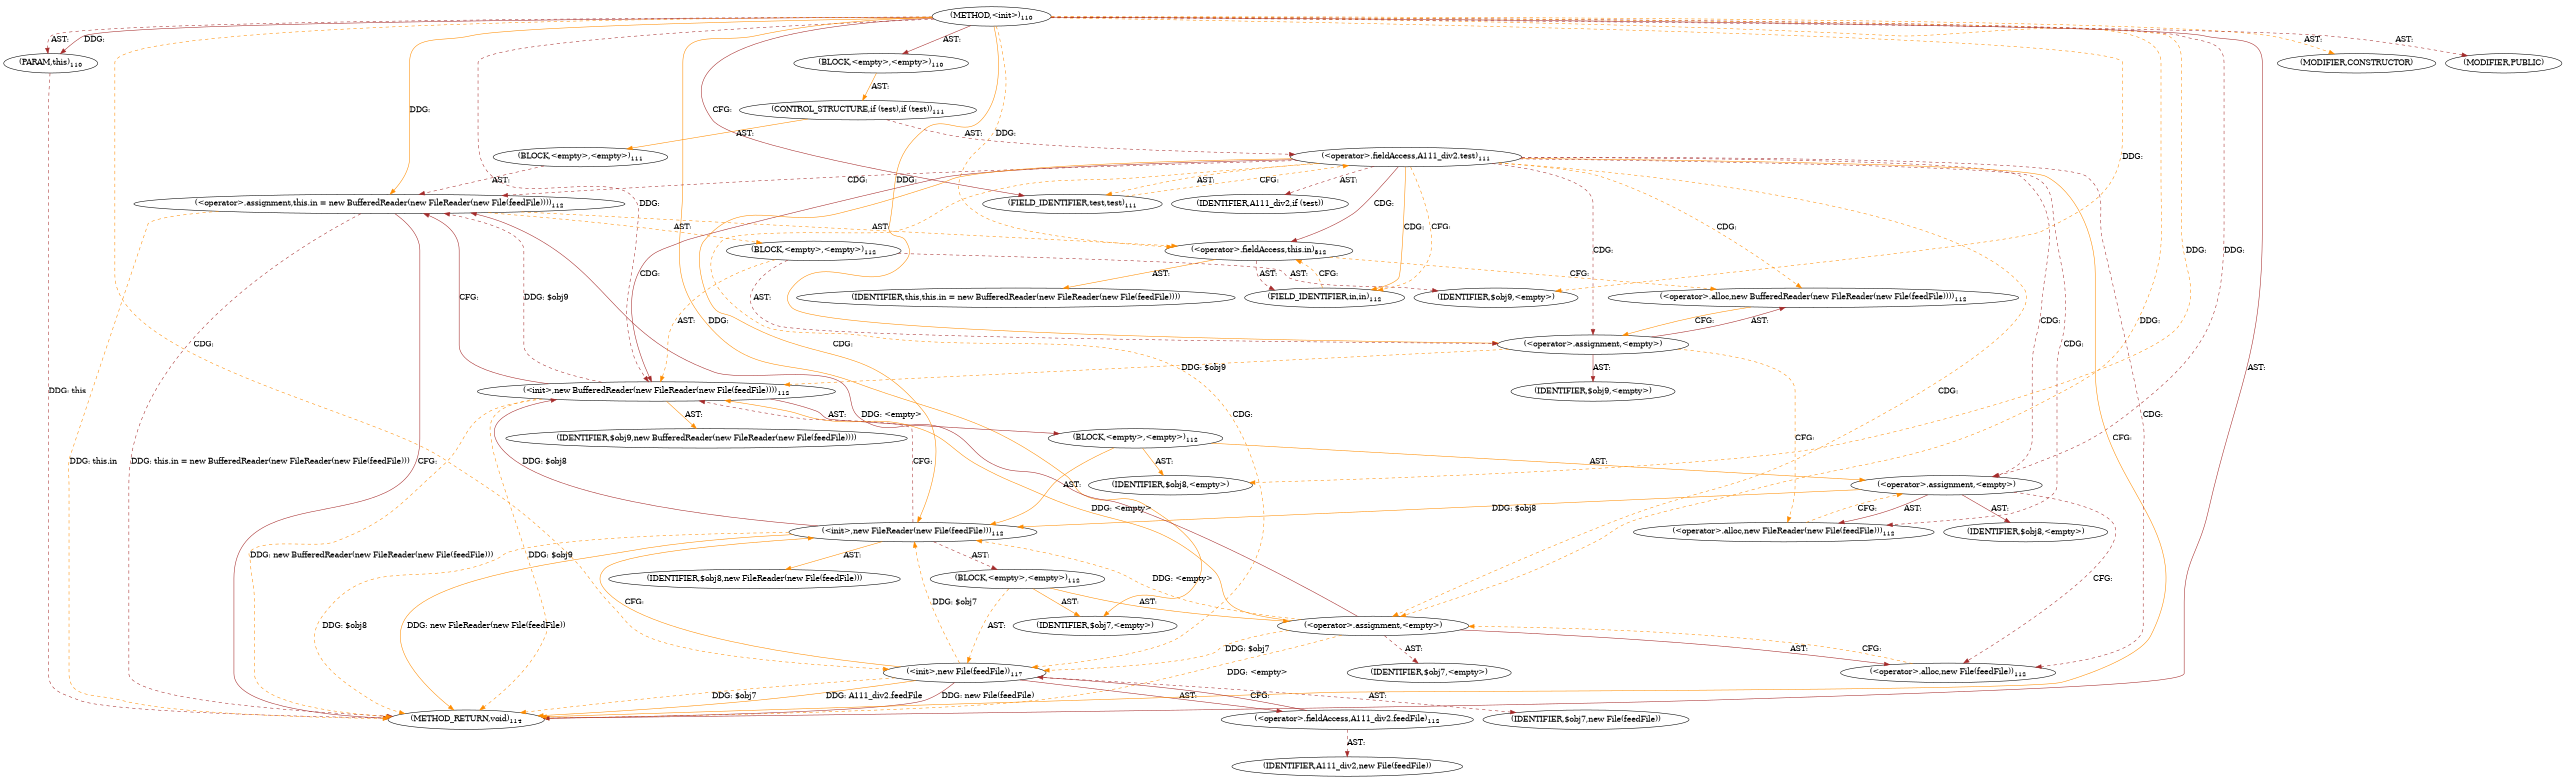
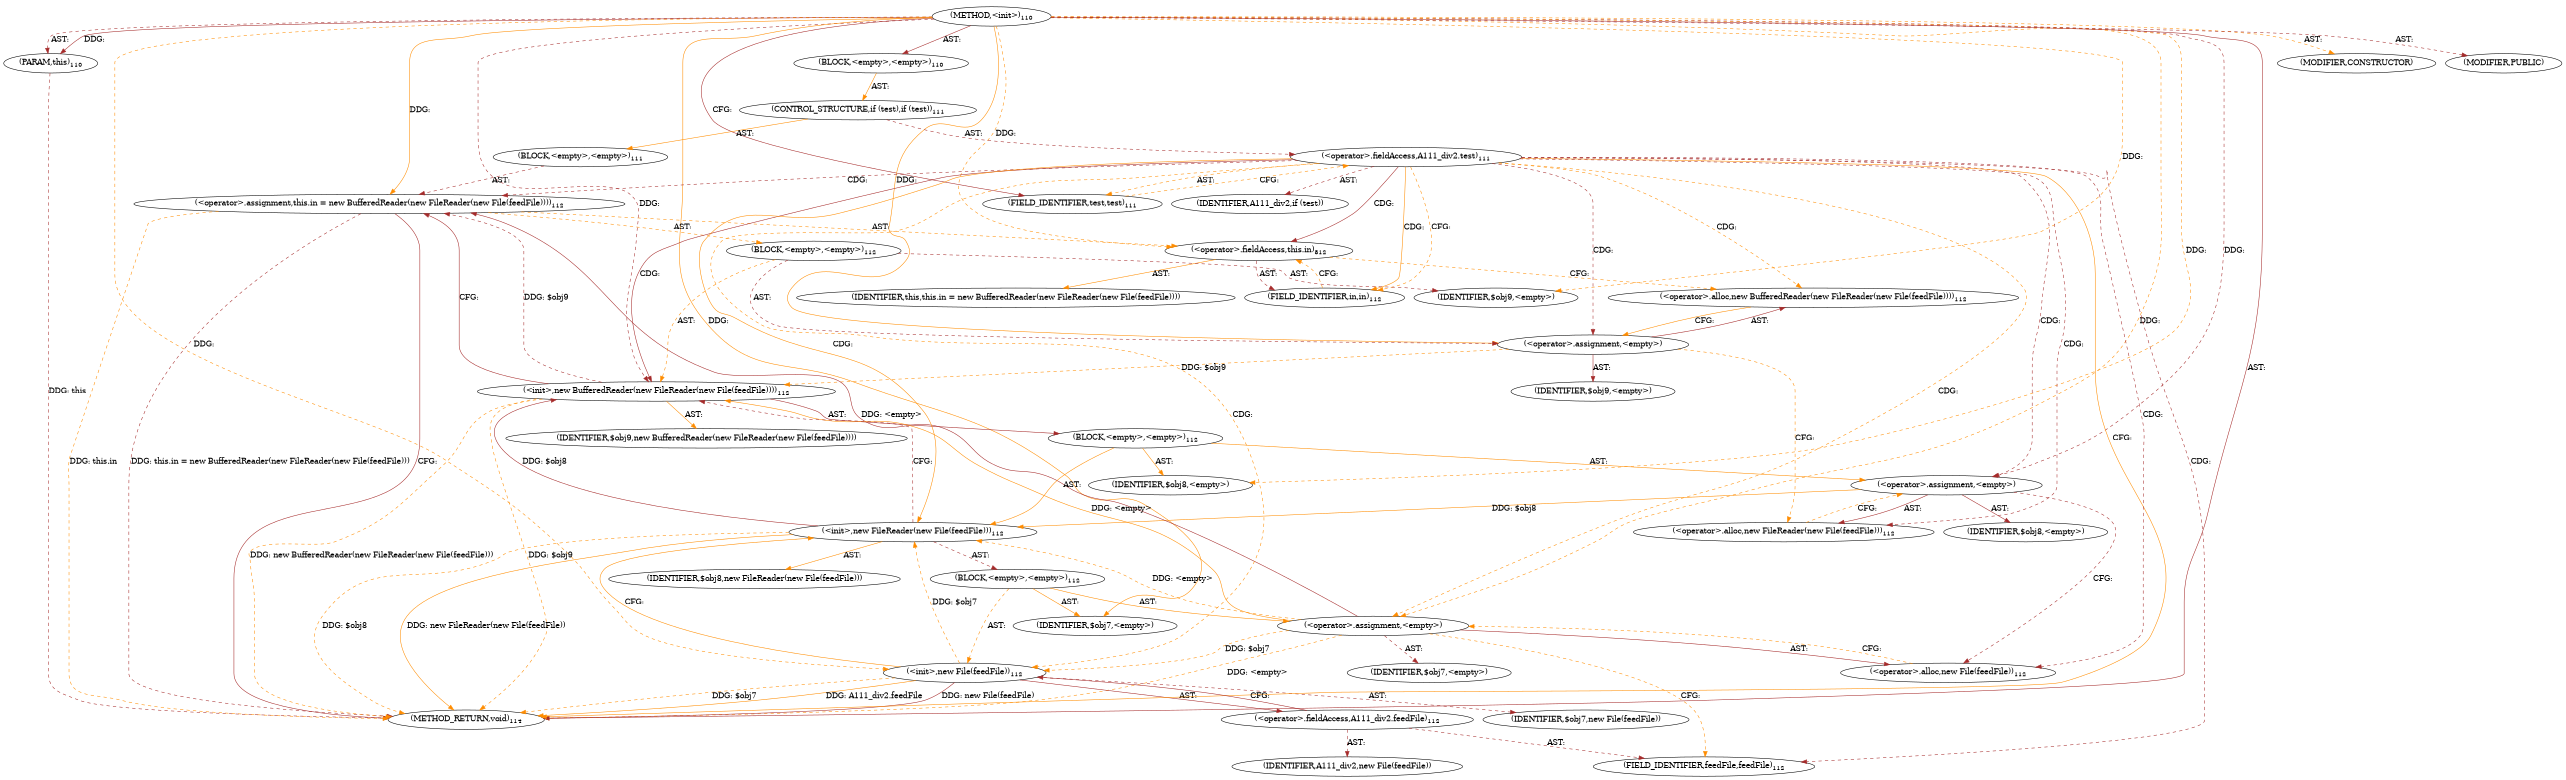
(205, 345) -> (205, 345)
(1017, 672) -> (1017, 672)
none -> (1704, 767)
